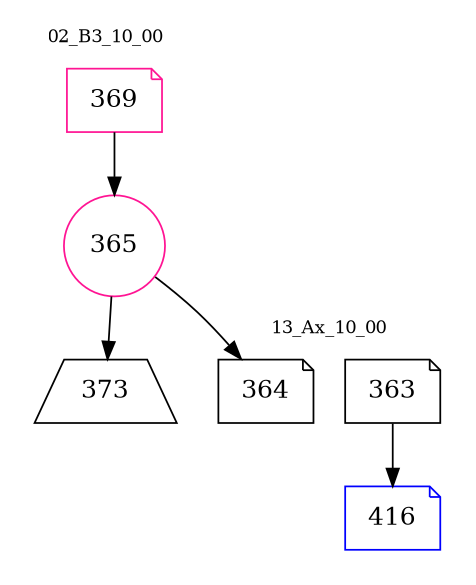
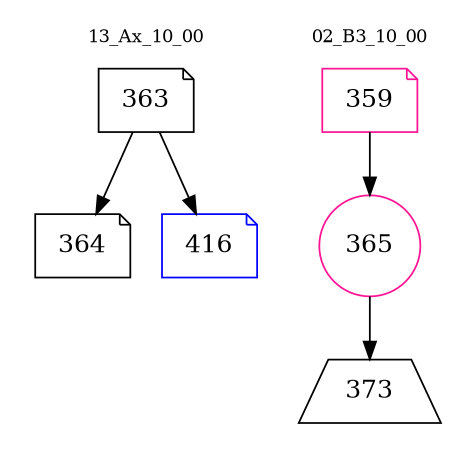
(114, 100) -> (370, 100)
(179, 296) -> (118, 165)
